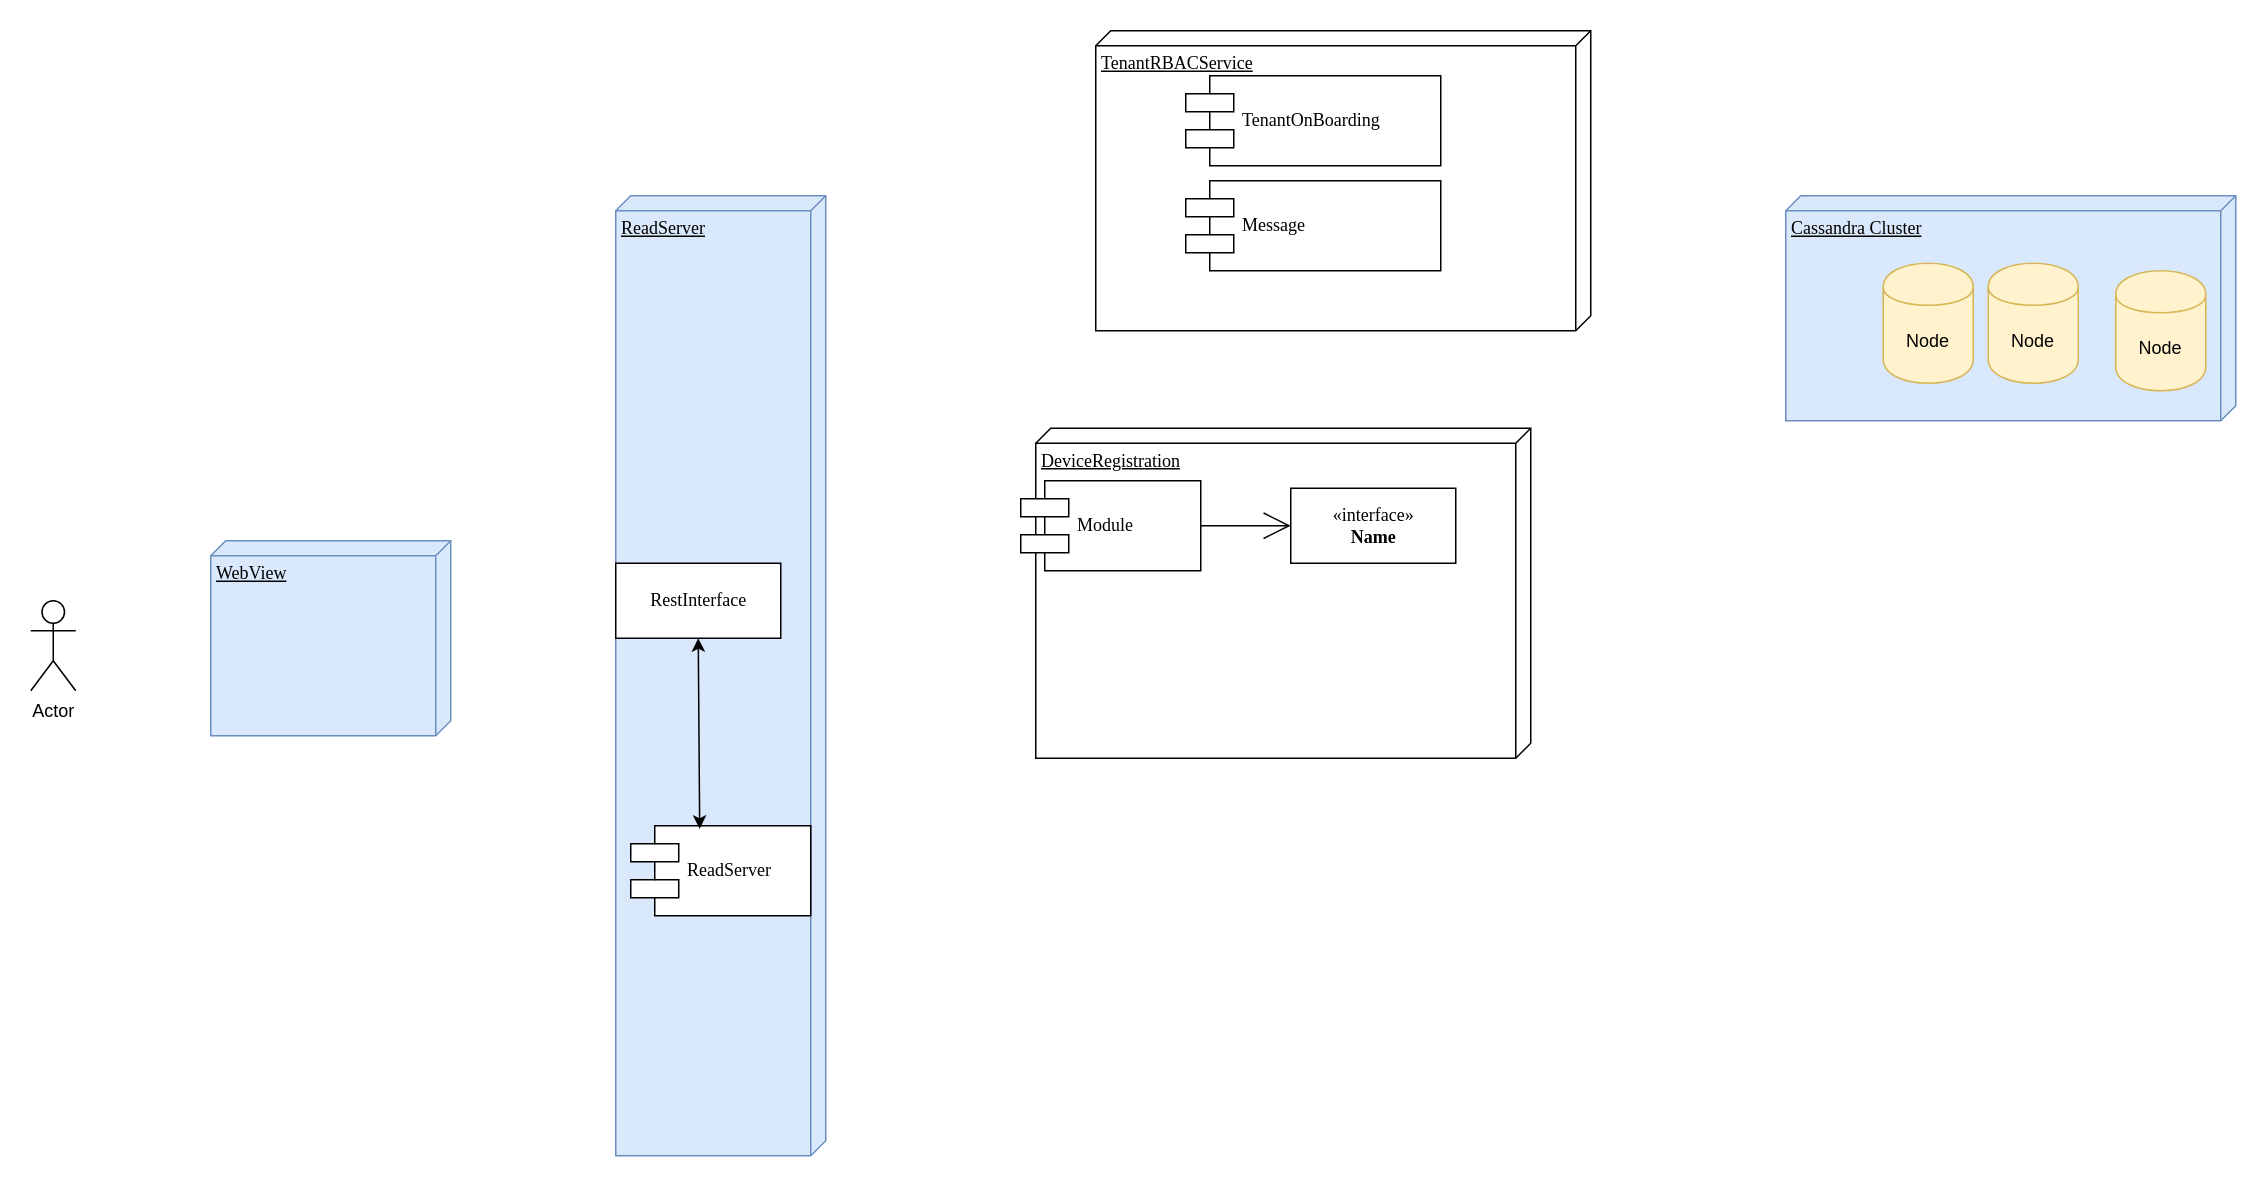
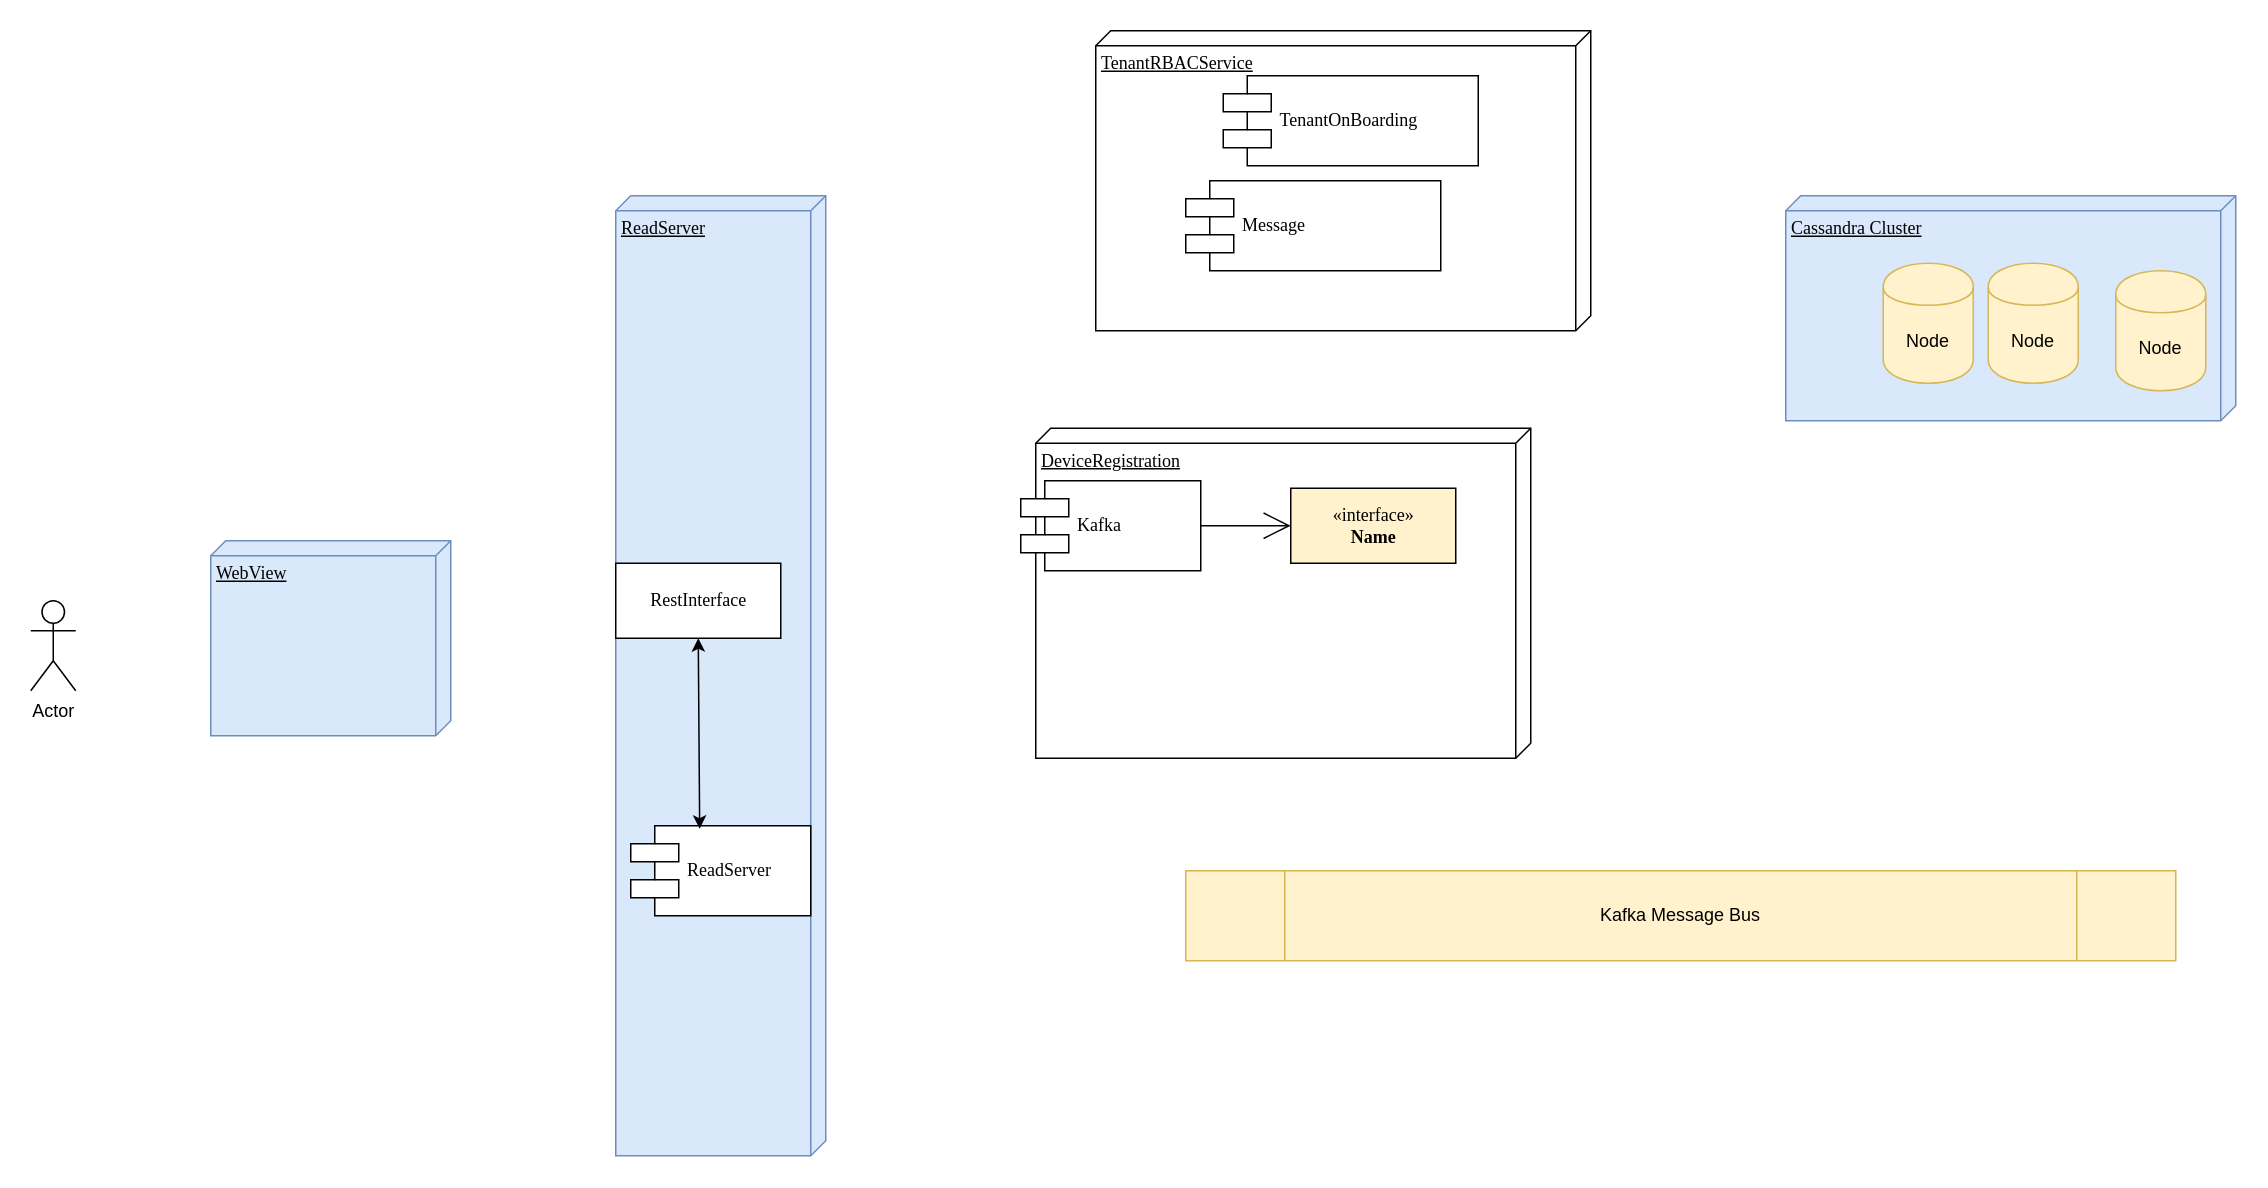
(1313, 121) -> (1351, 121)
(1106, 526) -> (1103, 526)
(1373, 526) -> (1373, 526)
none -> (1681, 916)
